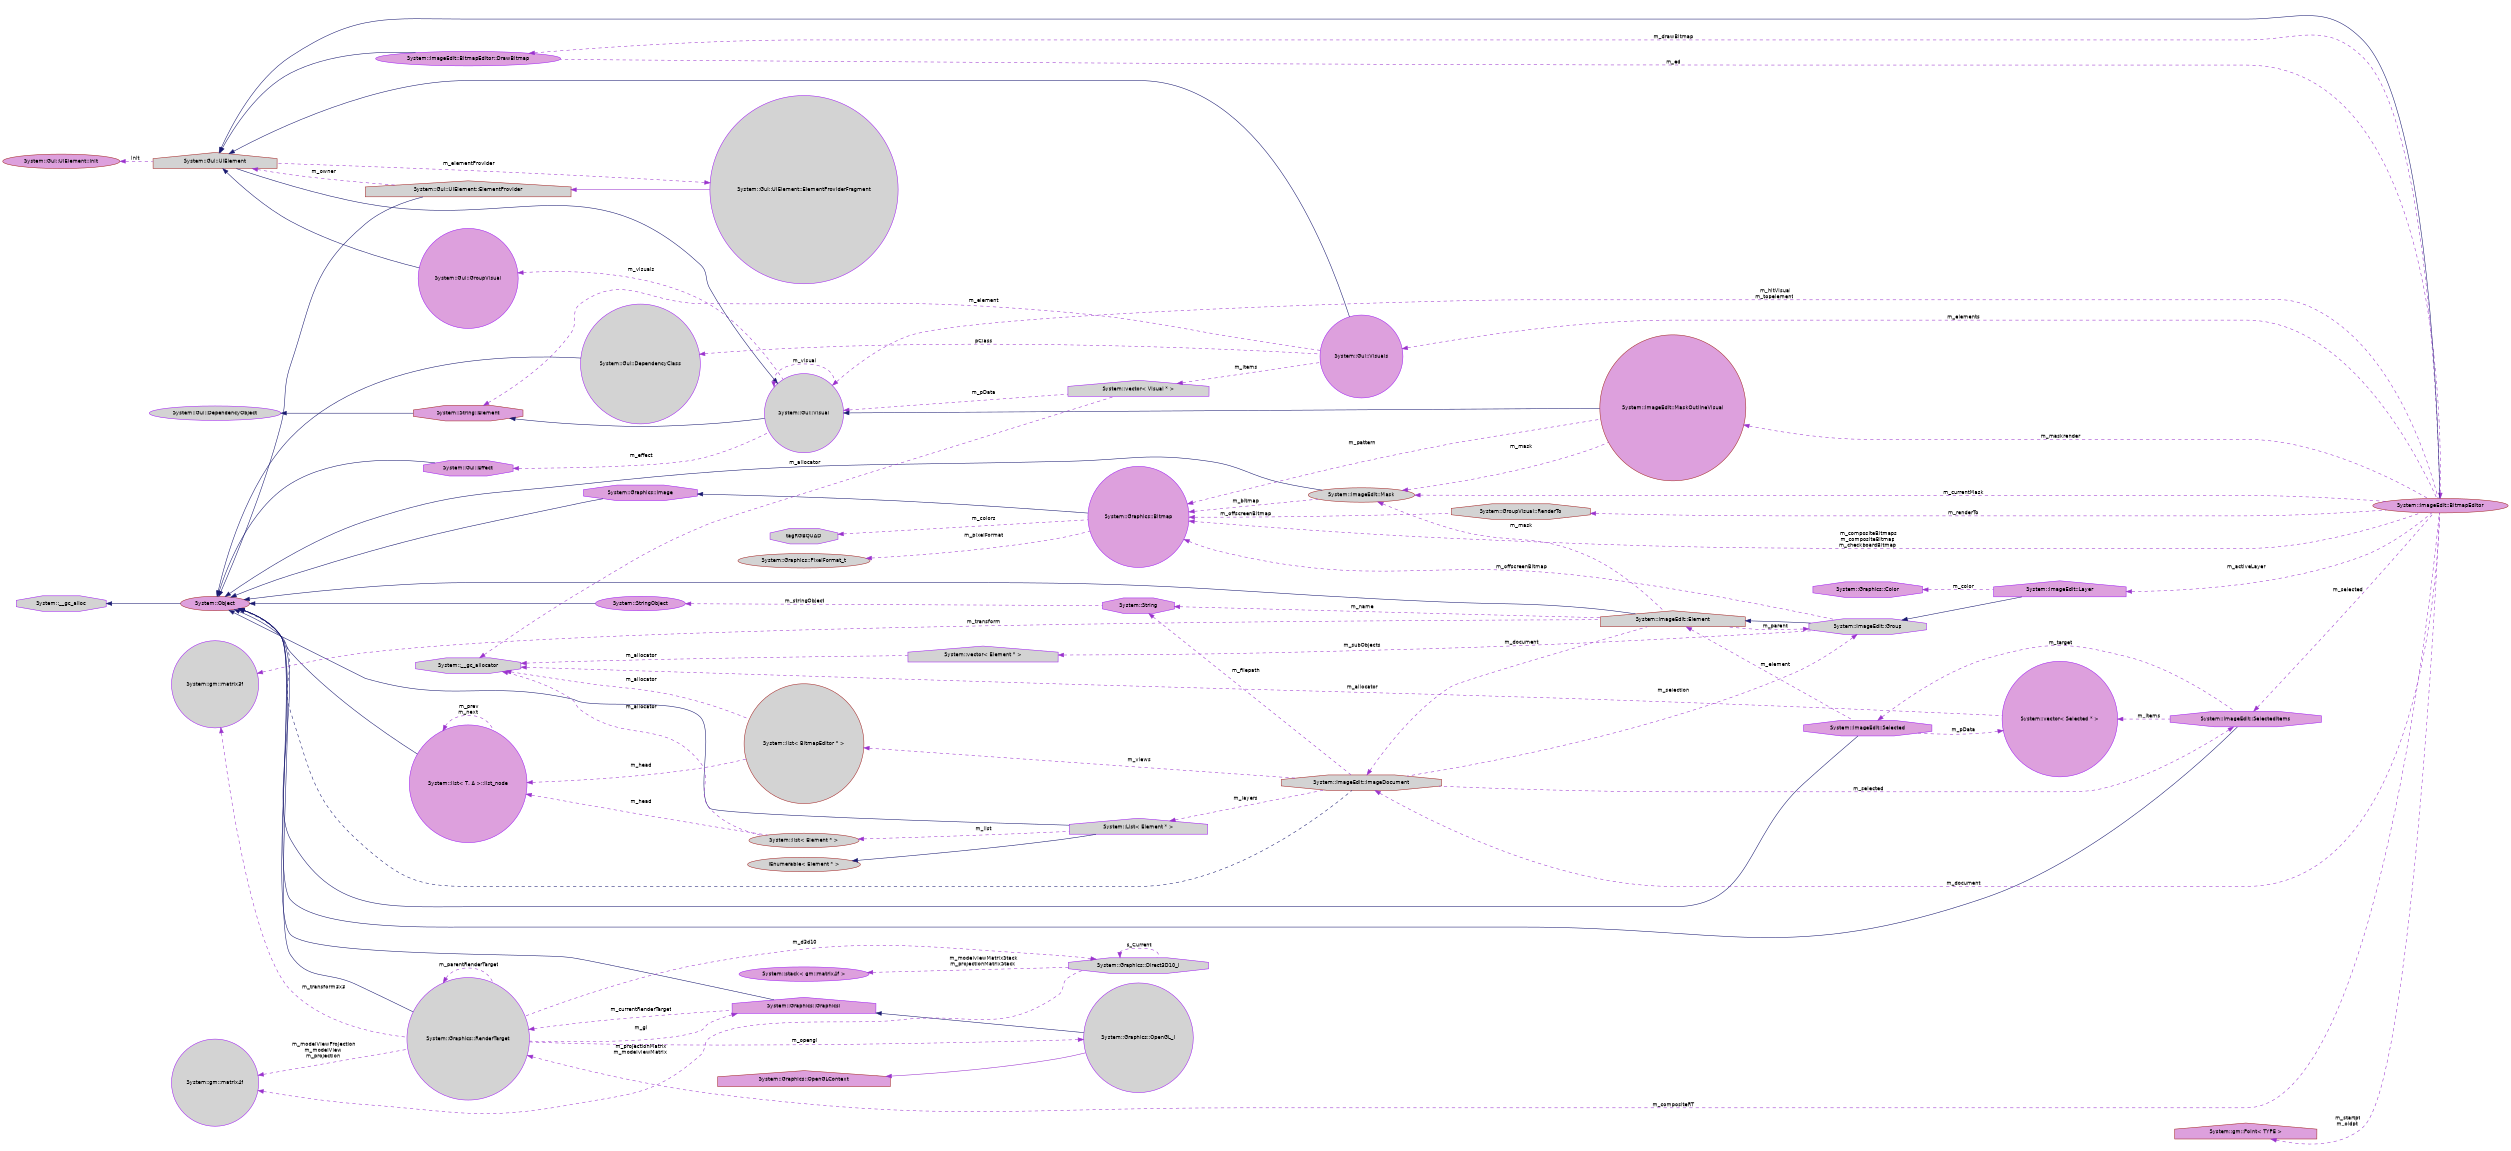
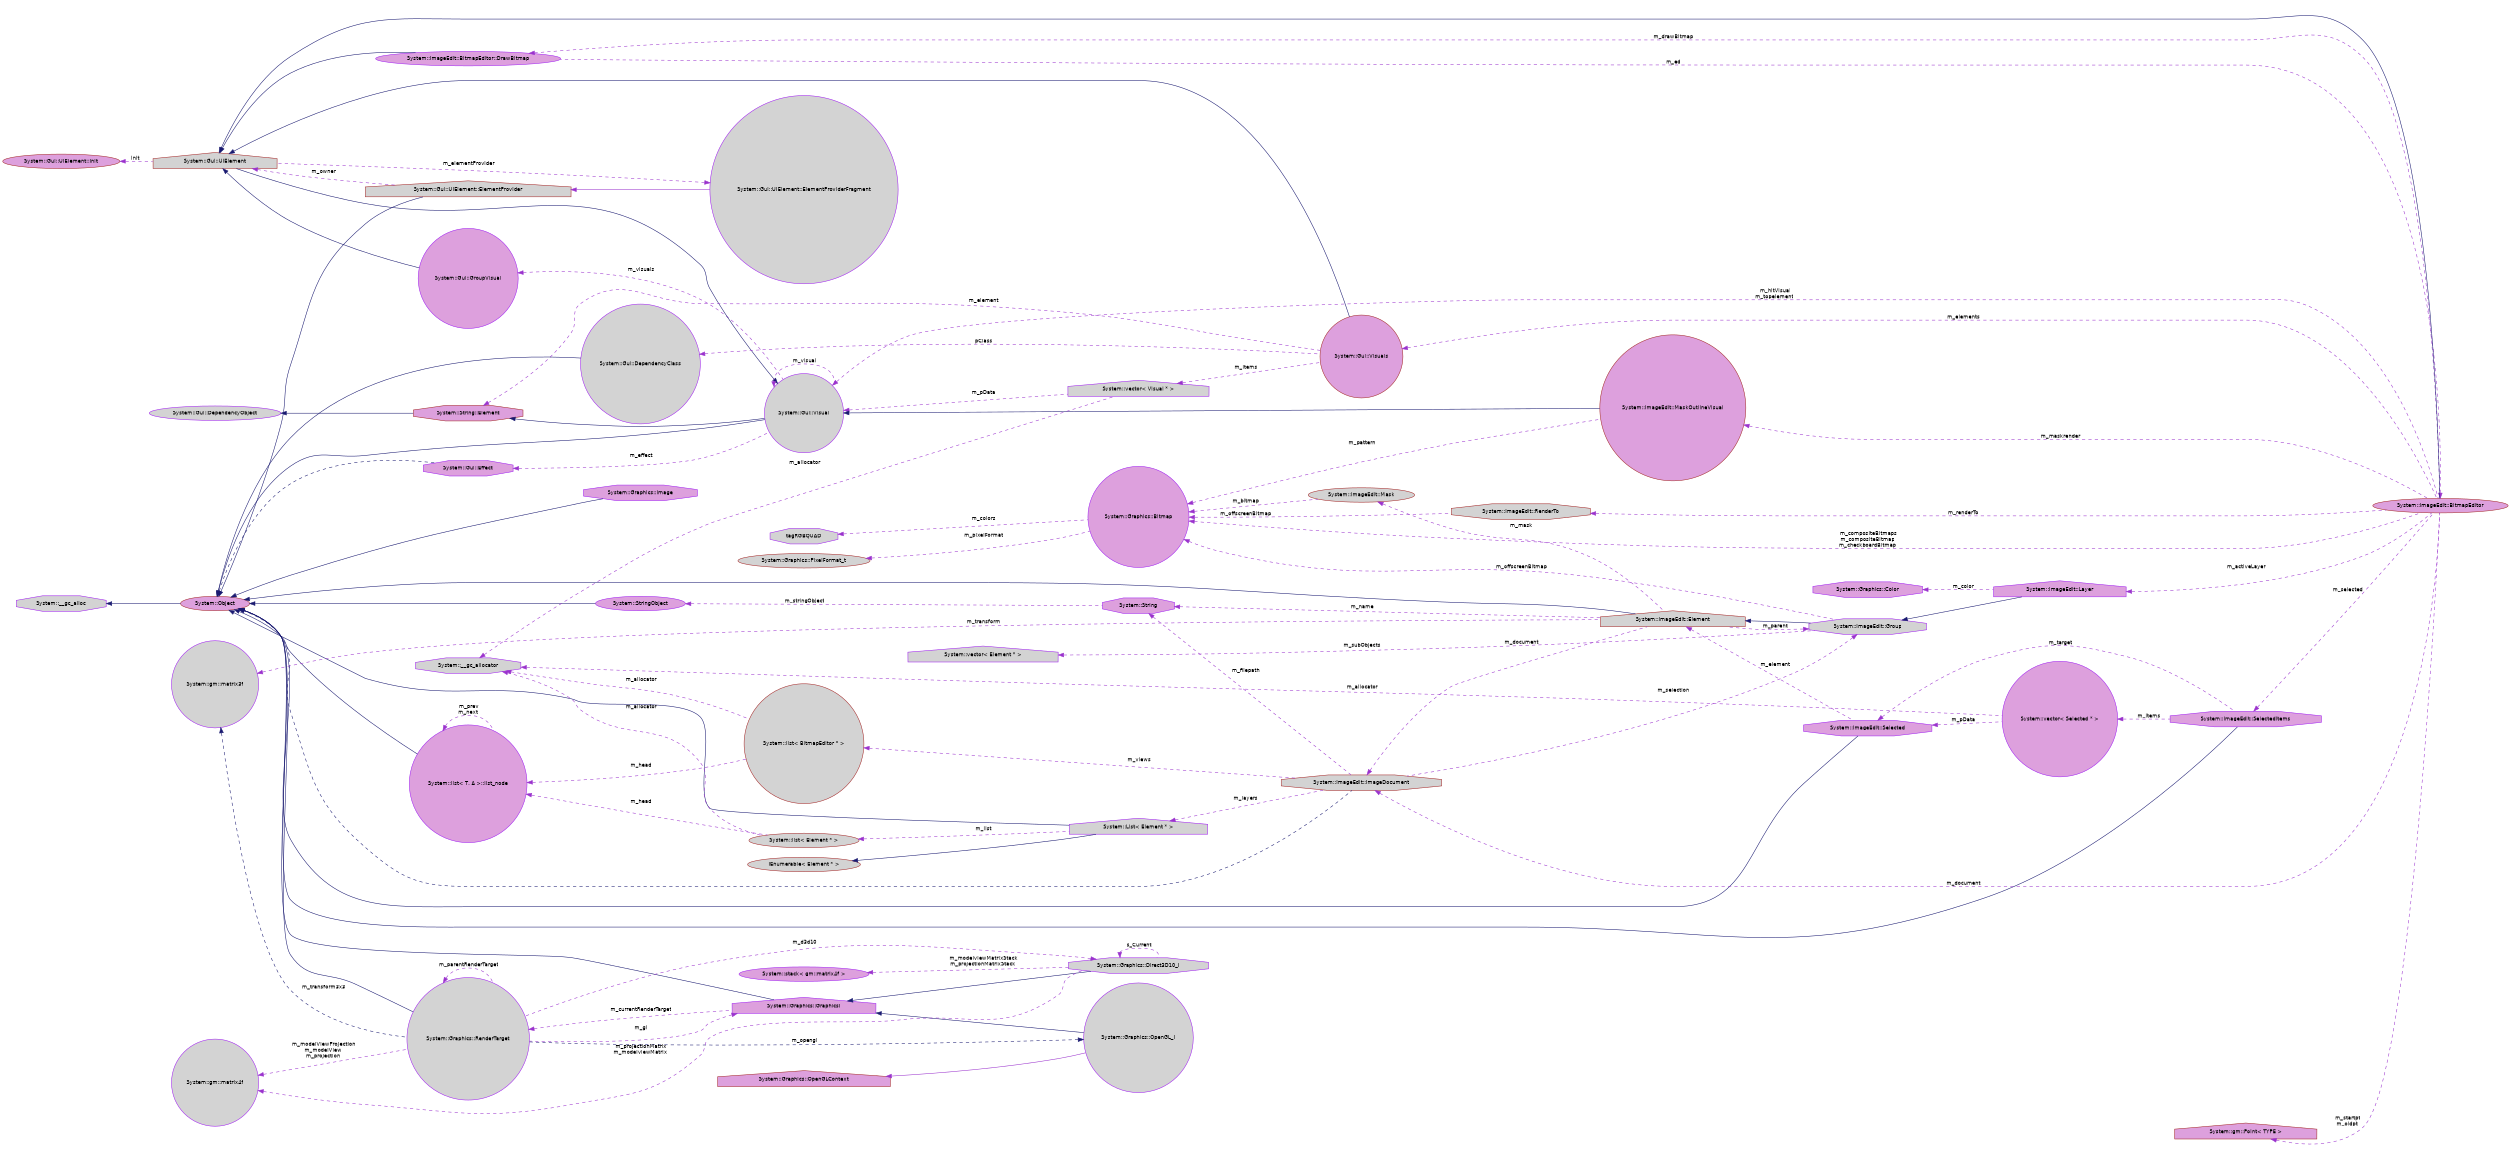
(1361, 356) -> (1361, 356)
(767, 468) -> (453, 447)
(1510, 472) -> none
(298, 480) -> (298, 480)
(1903, 496) -> none
(896, 501) -> none
(1521, 512) -> (1521, 512)
(717, 658) -> none
(1958, 734) -> (1970, 723)
(1841, 792) -> none
(260, 927) -> (260, 927)
none -> (972, 986)
(804, 1045) -> (804, 1045)
(1711, 1108) -> none
